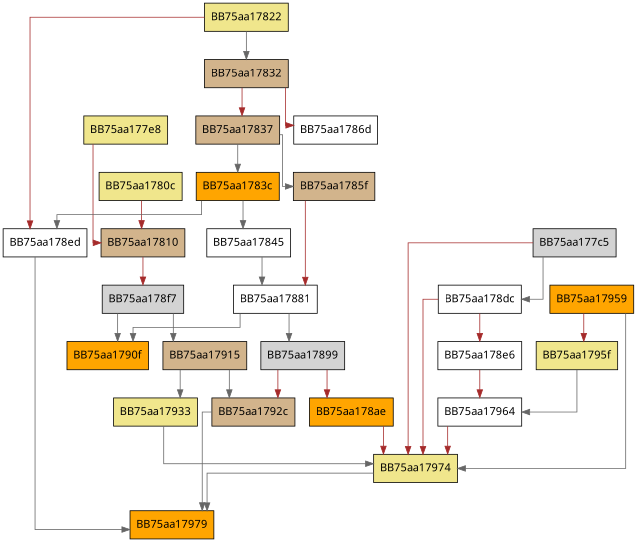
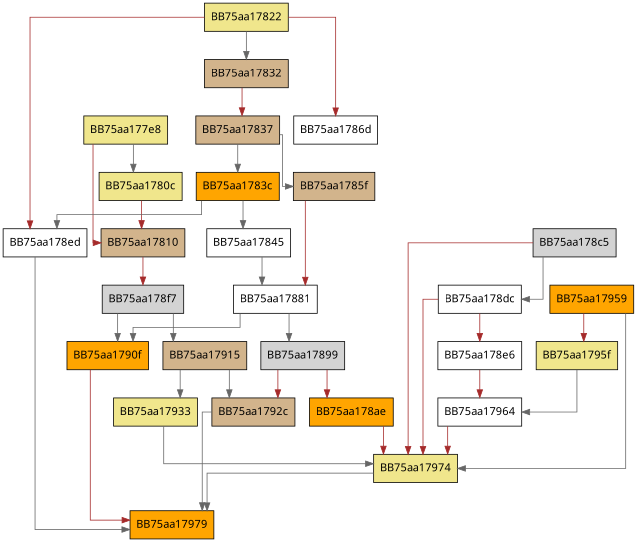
(285, 107) -> (336, 39)
none -> (133, 154)
(575, 243) -> (575, 243)
none -> (90, 461)
